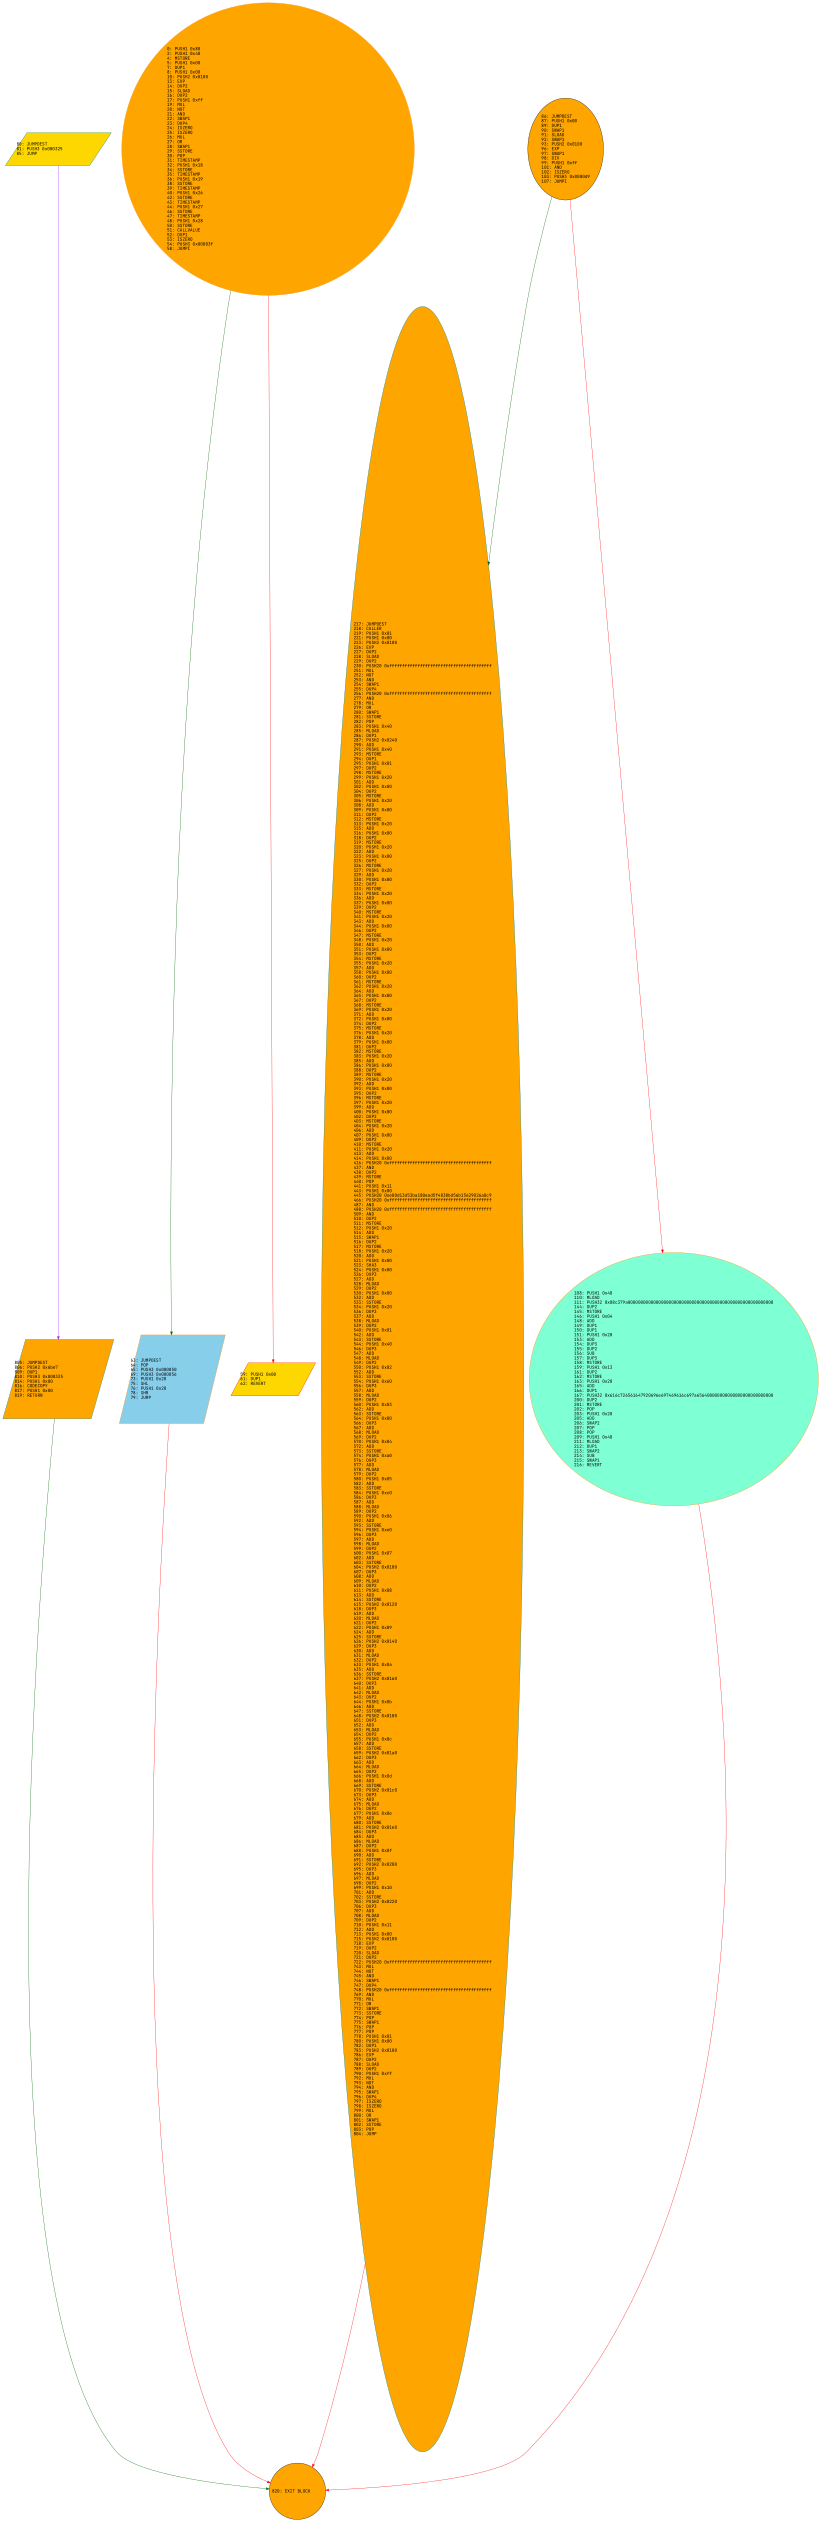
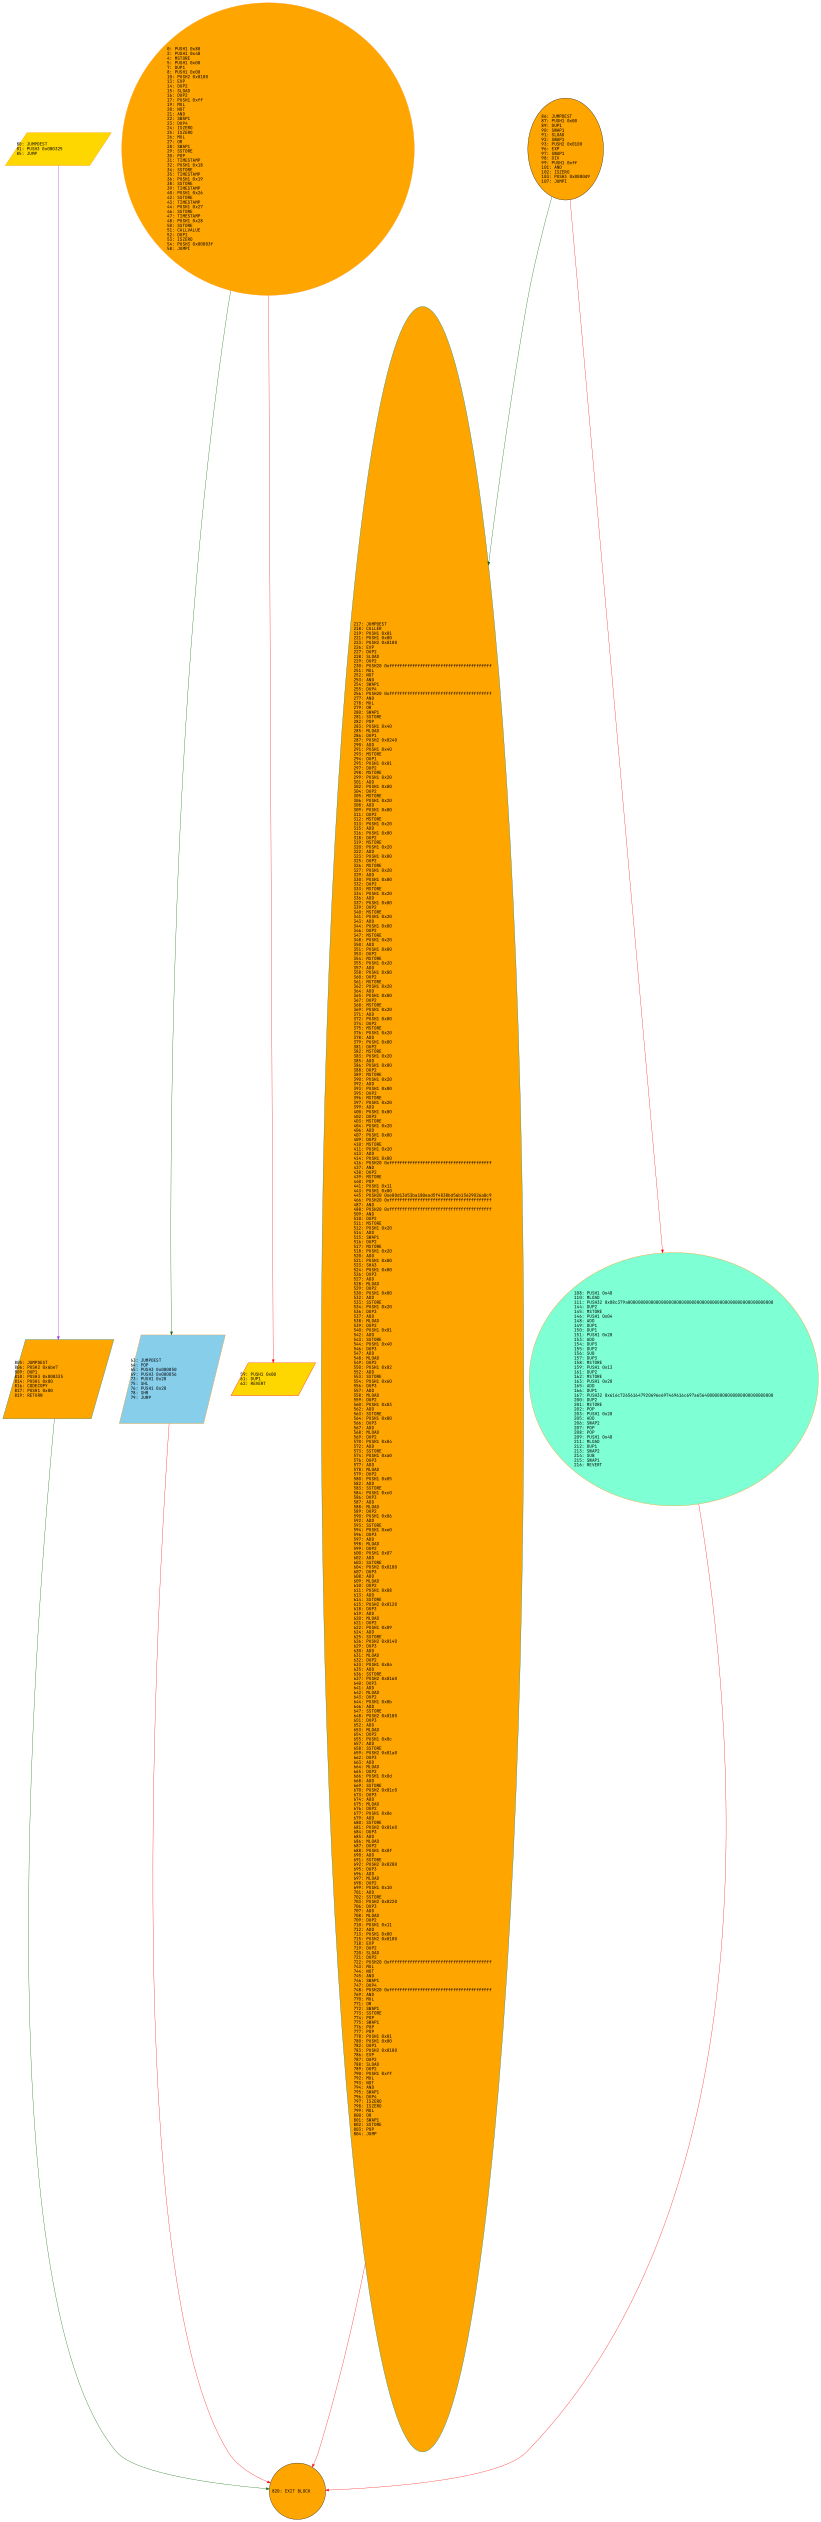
(58, 149) -> (58, 149)
